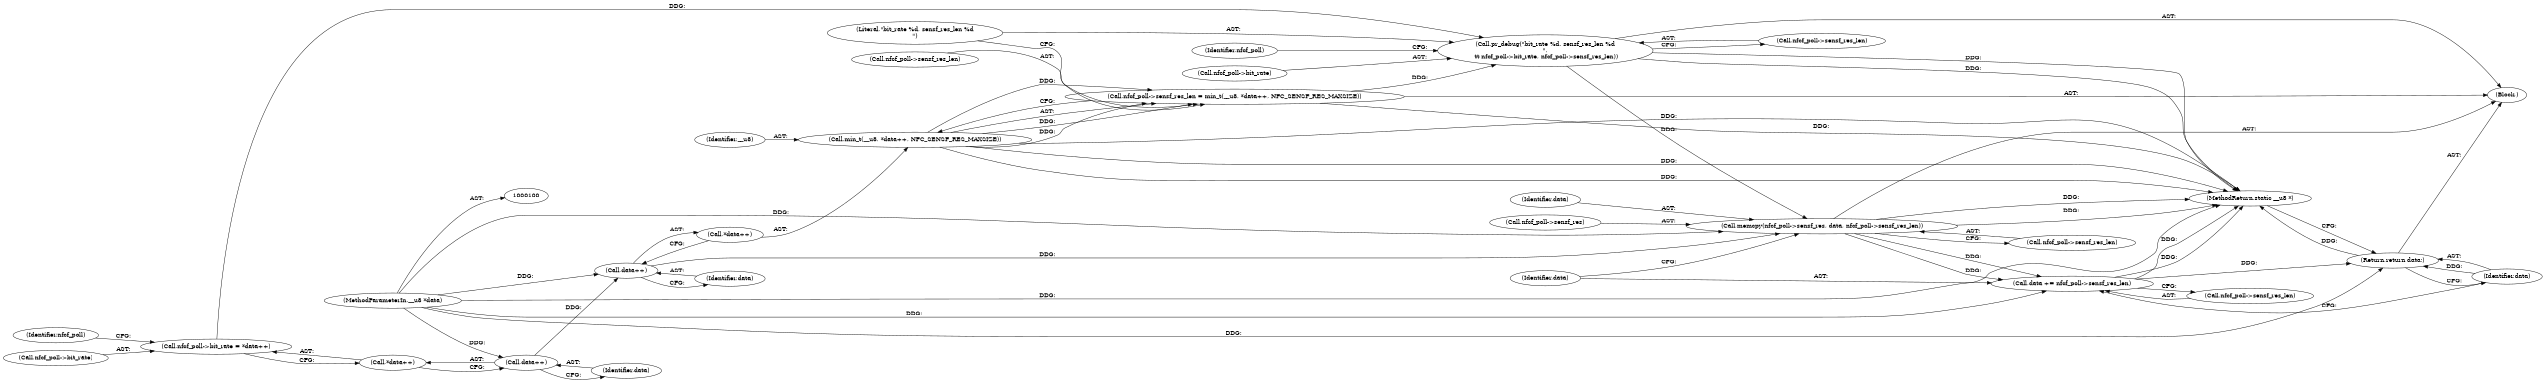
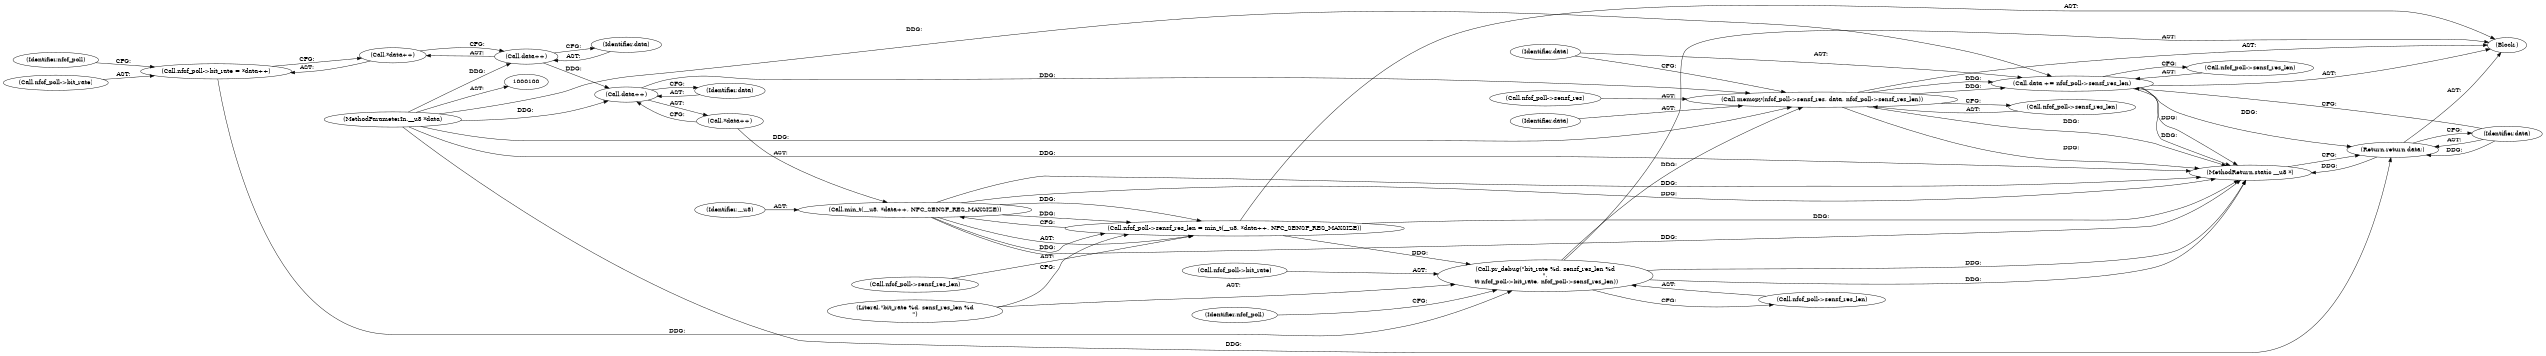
none -> (2320, 79)
